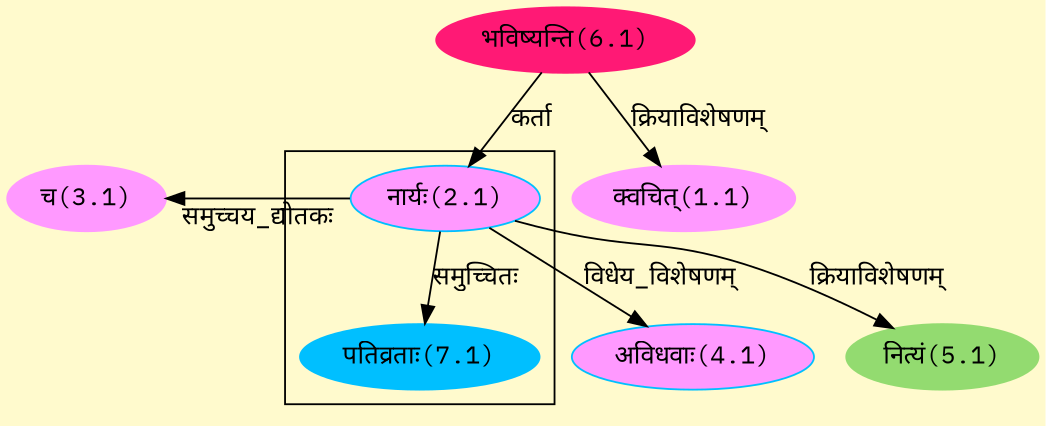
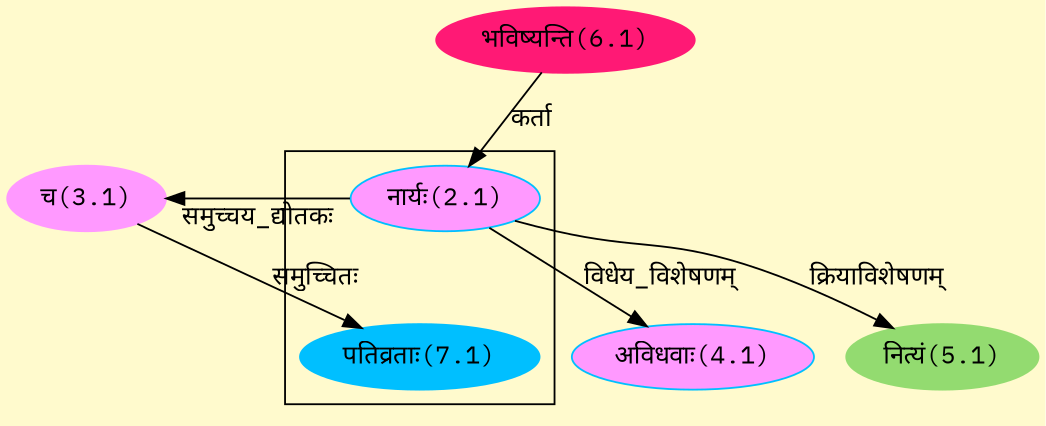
(684, 198) -> none
(434, 268) -> (241, 272)
